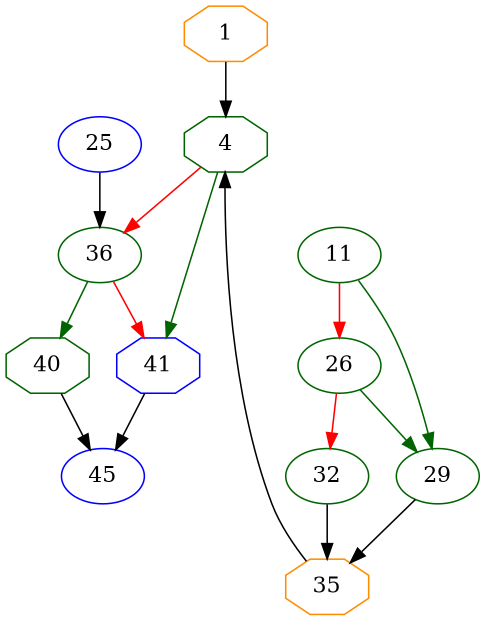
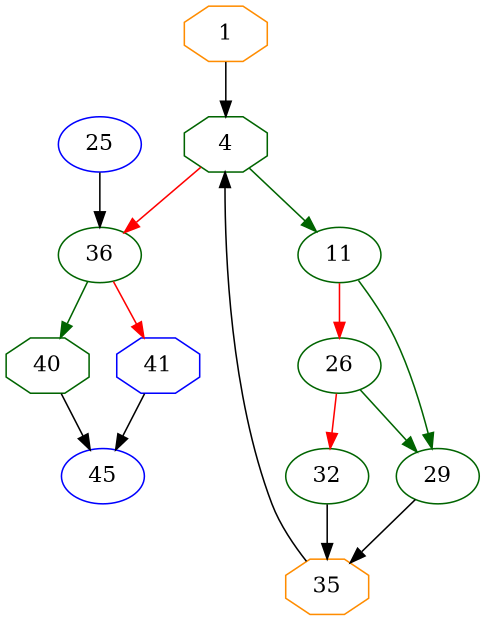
(194, 247) -> (277, 195)
